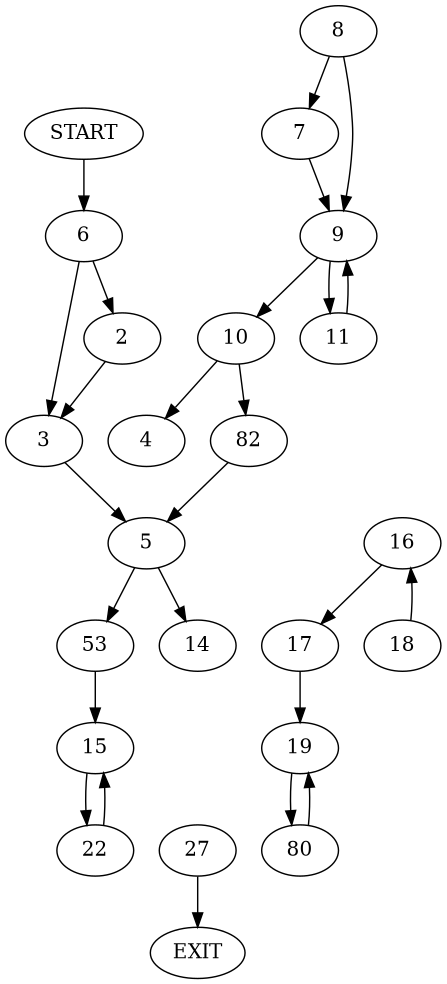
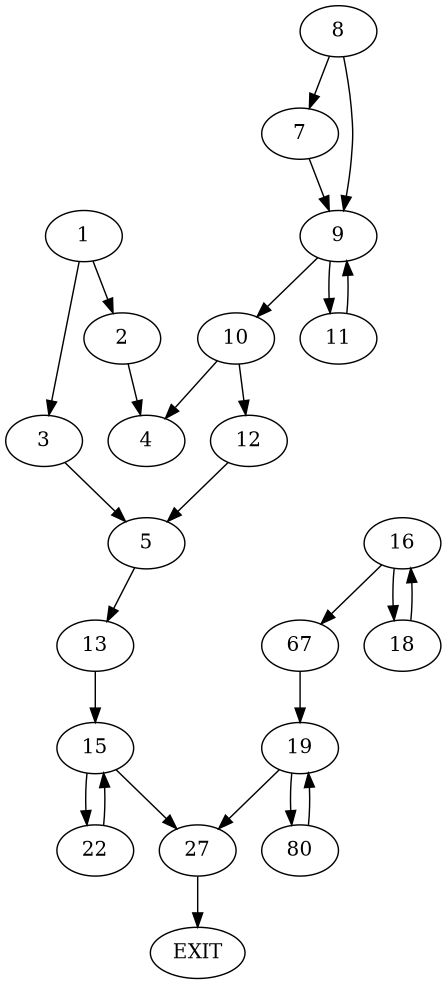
(84, 134) -> none
(84, 236) -> (84, 236)
(88, 384) -> (133, 382)
(249, 441) -> (249, 441)
none -> (393, 587)
(95, 646) -> (95, 646)
(198, 646) -> none
(300, 646) -> (300, 646)
none -> (141, 794)
none -> (254, 794)
